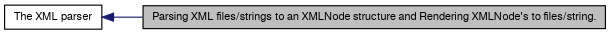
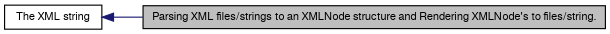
(53, 17) -> (53, 17)
